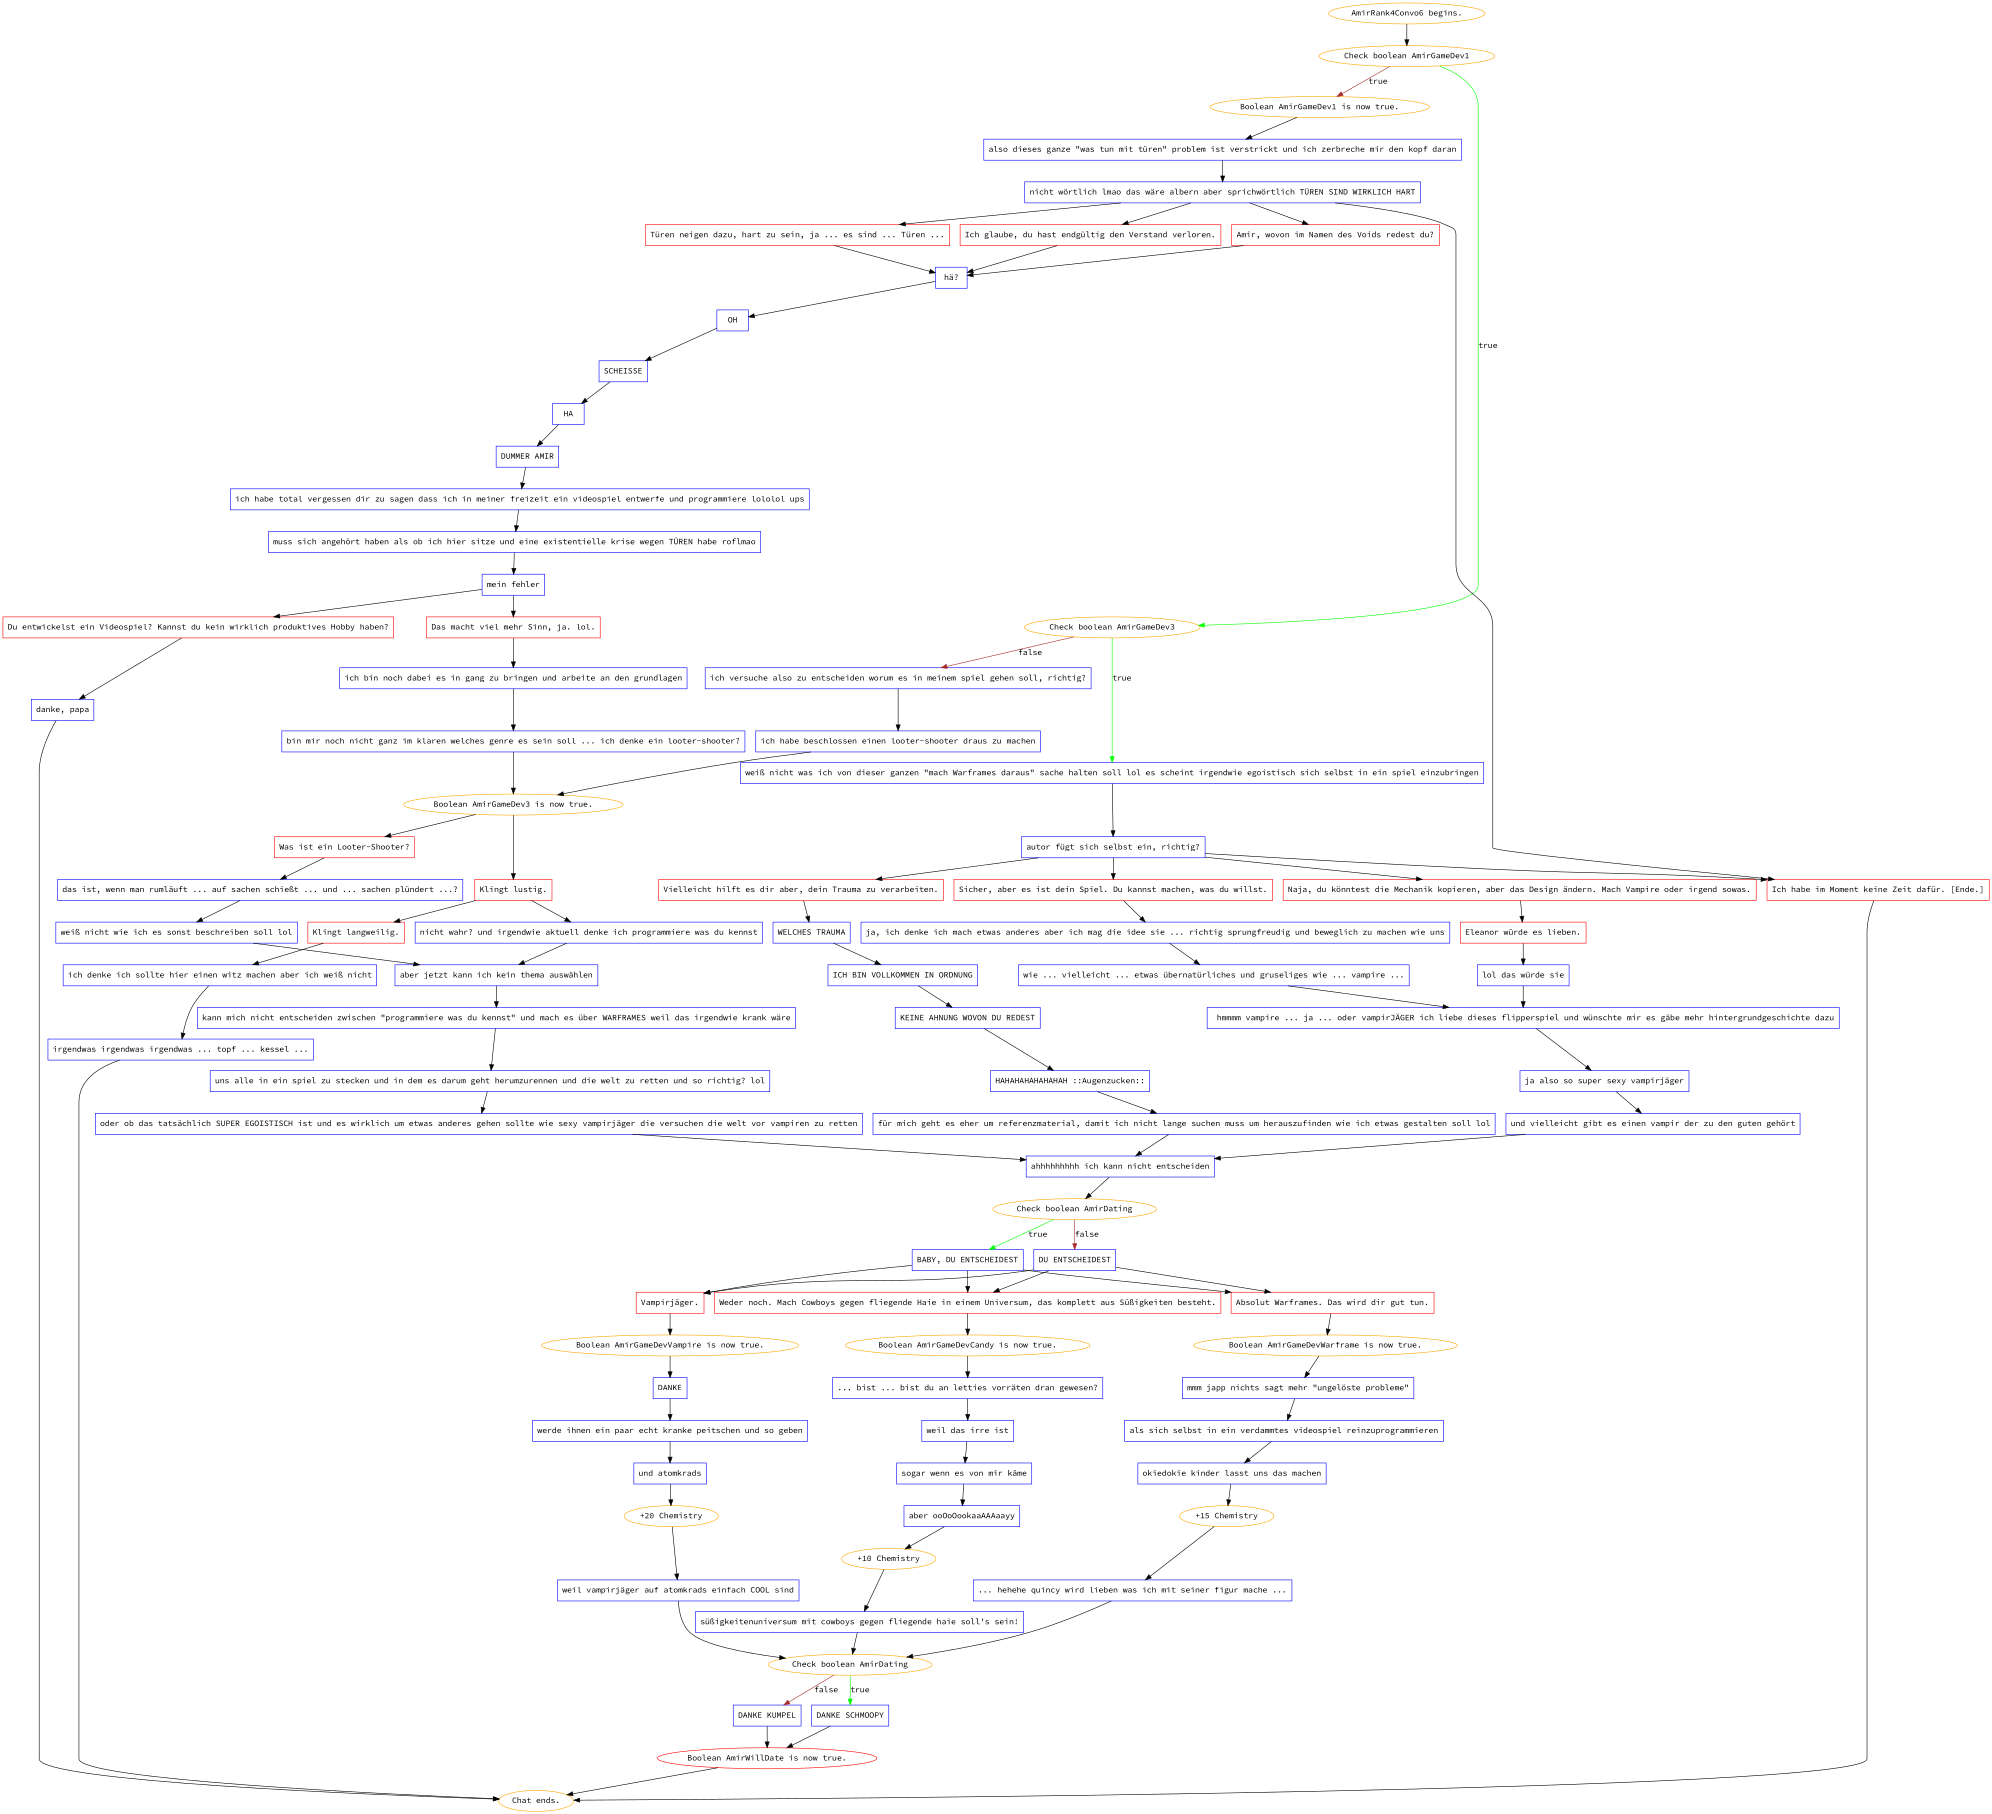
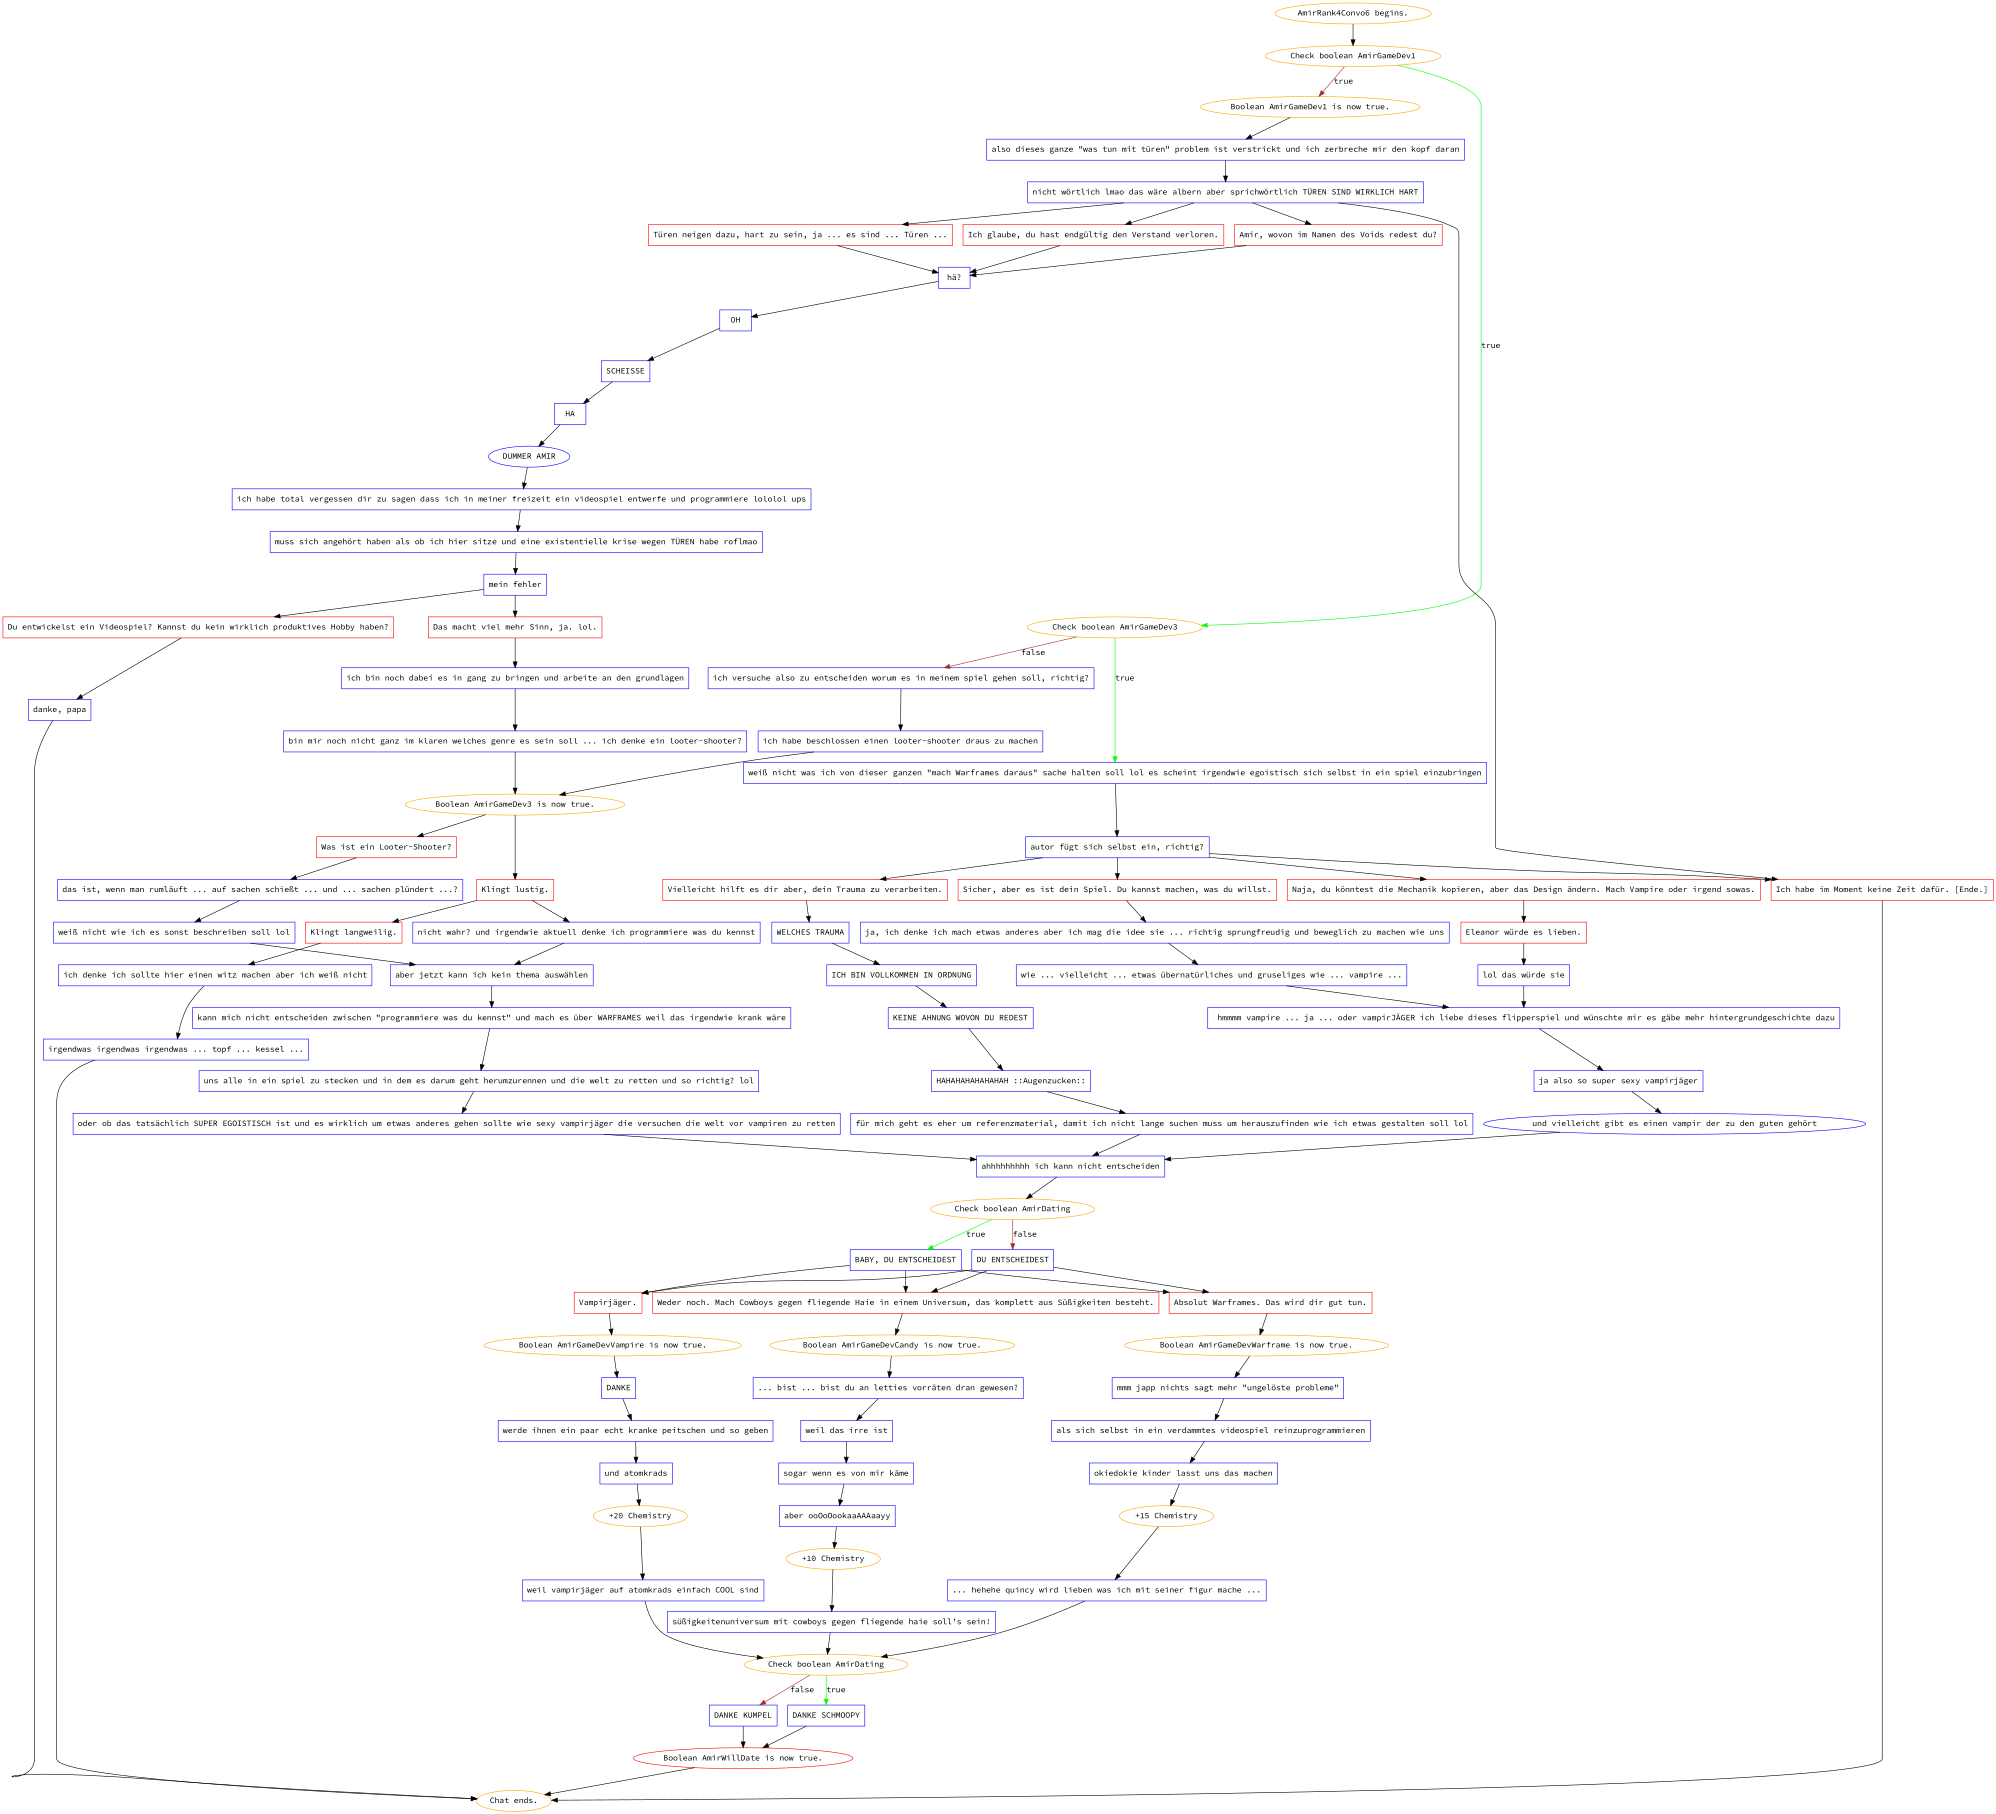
(527, 457) -> (529, 457)
(1653, 1124) -> (1675, 1124)
